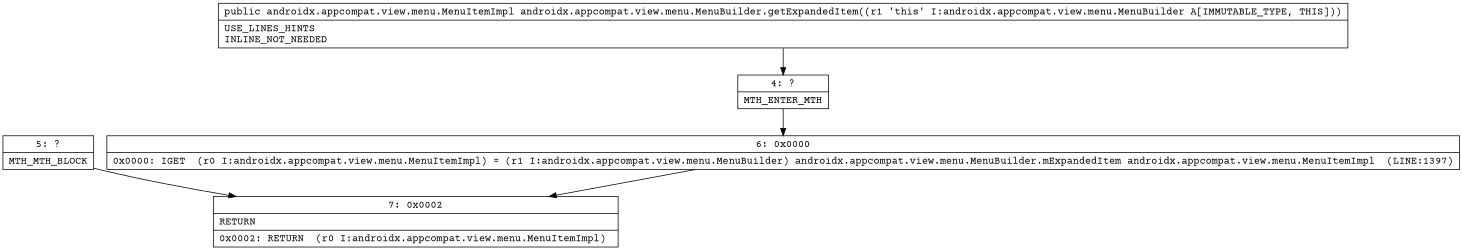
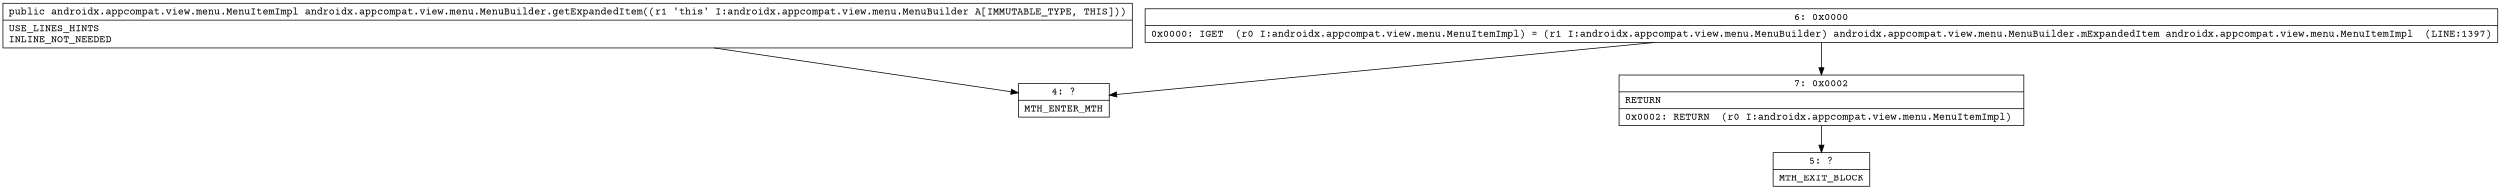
(783, 119) -> (1386, 68)
(48, 161) -> (1821, 177)
(161, 183) -> (1821, 135)
